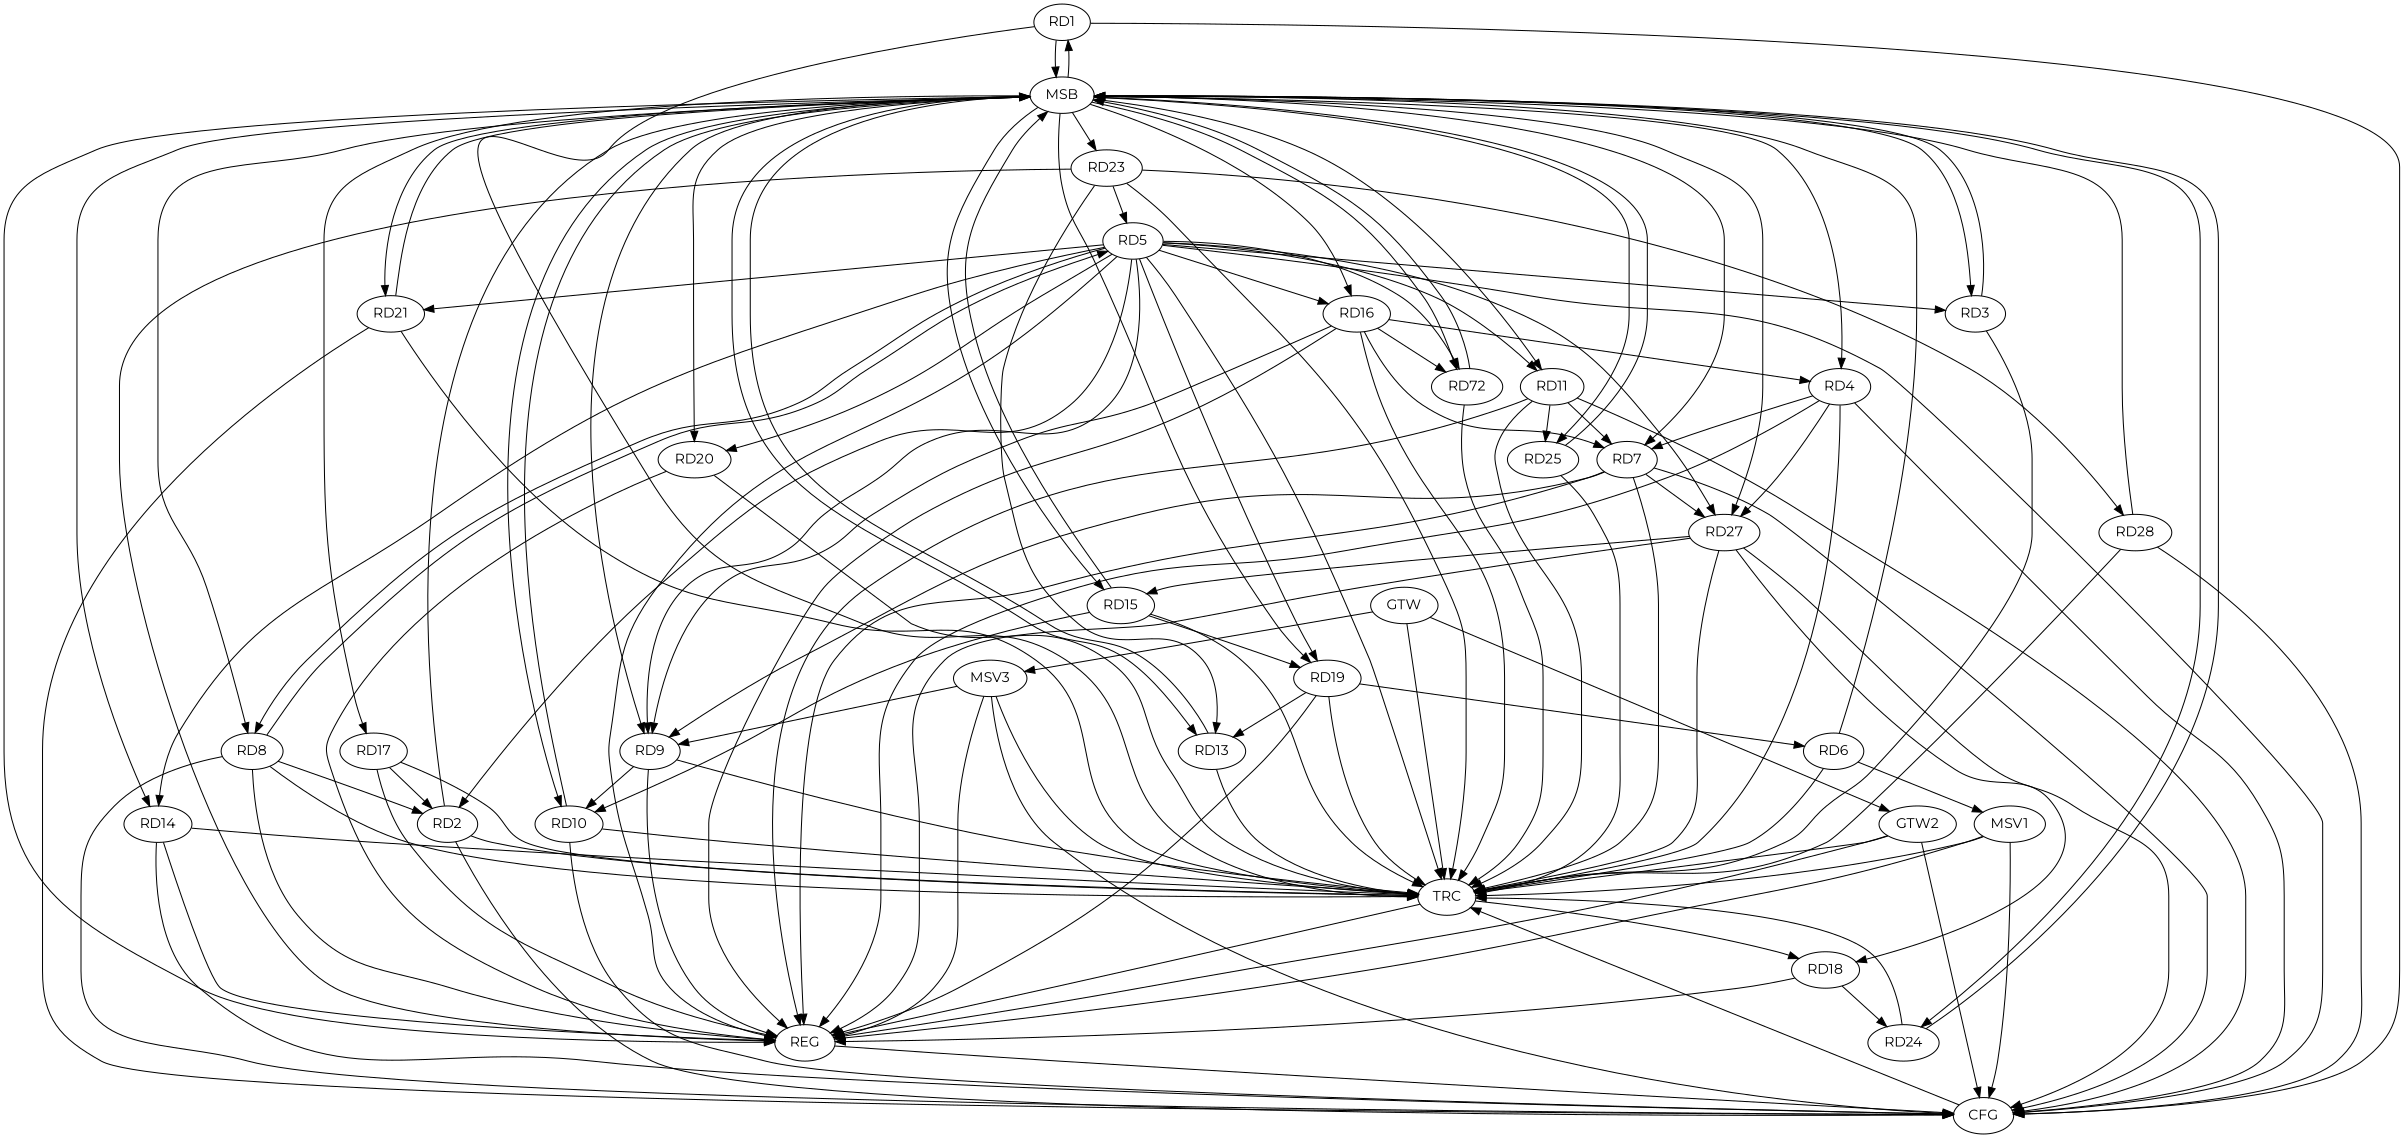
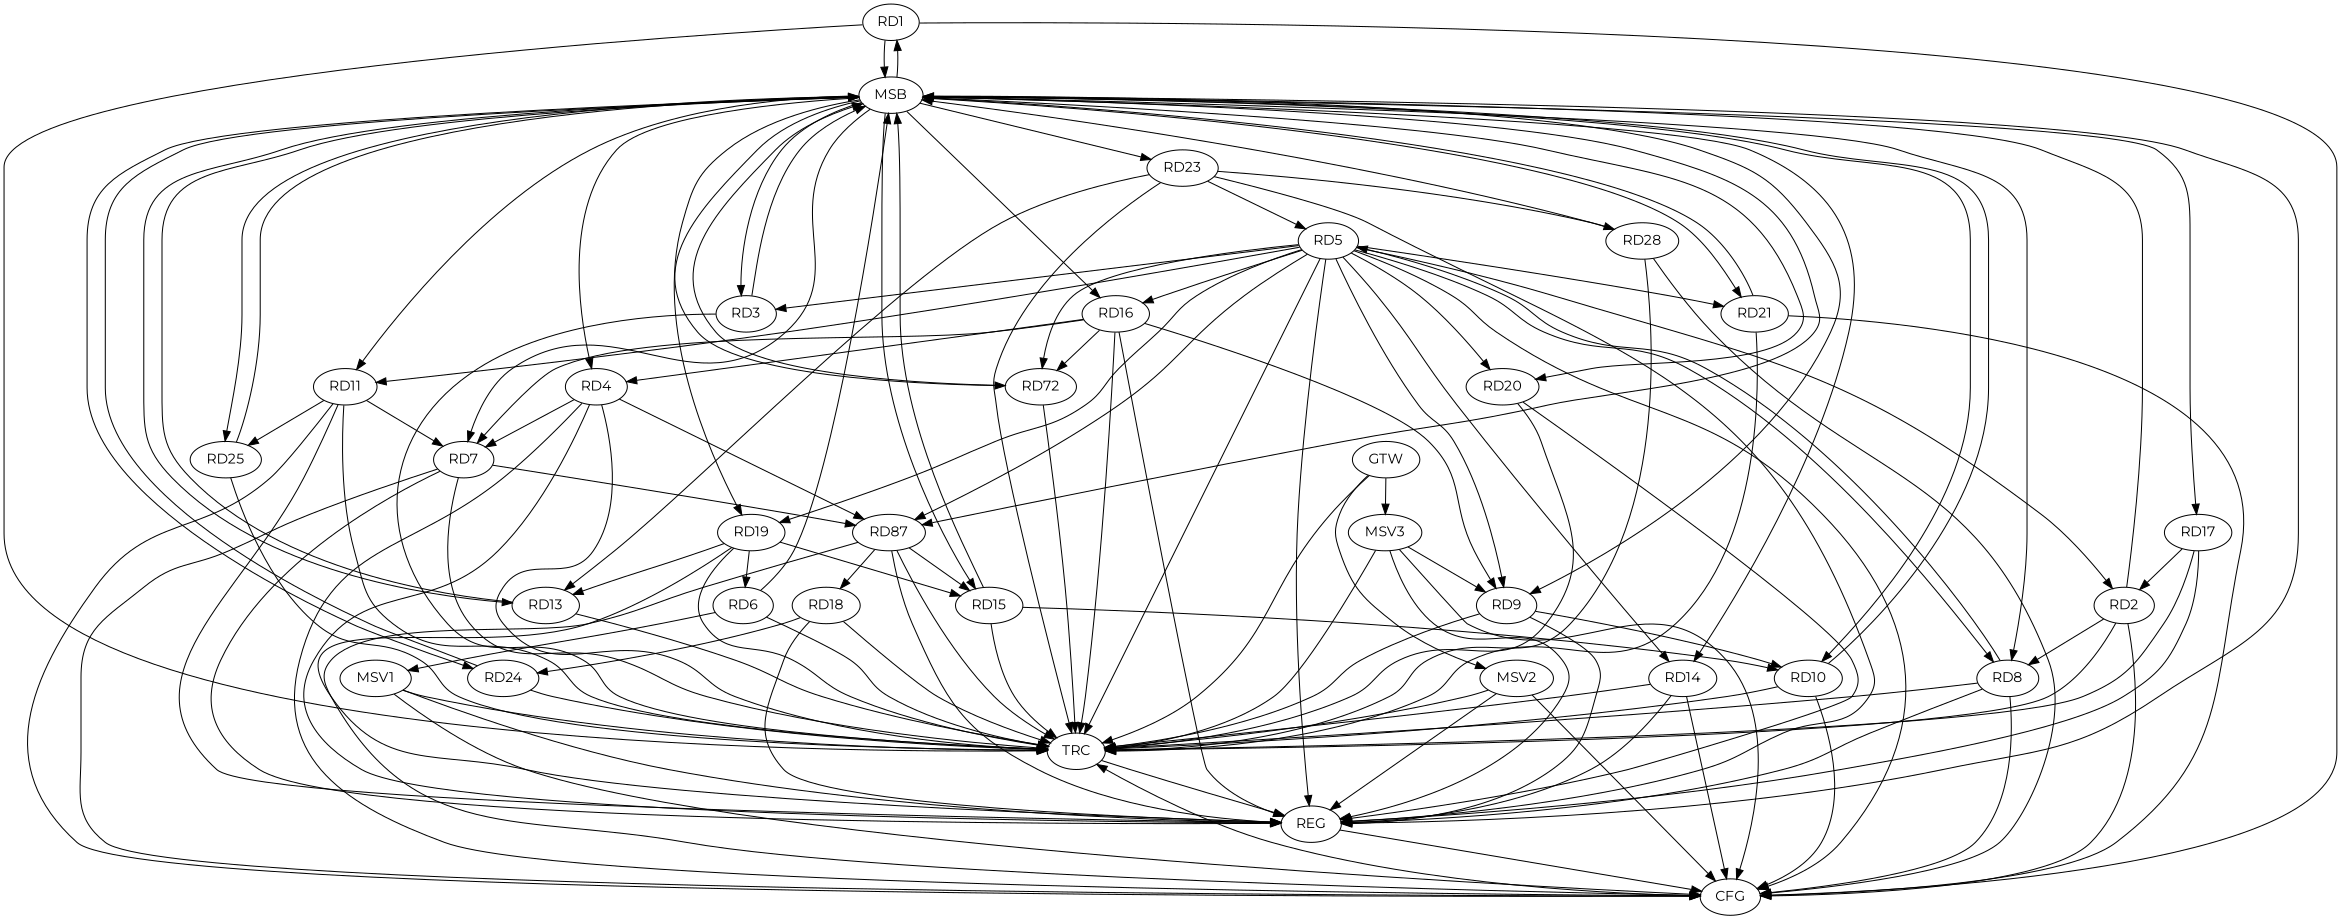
(1119, 520) -> none
(1724, 533) -> (889, 533)
(1230, 643) -> (869, 569)
(346, 785) -> (2070, 639)
(1918, 824) -> (1517, 678)
(1641, 924) -> (934, 694)
